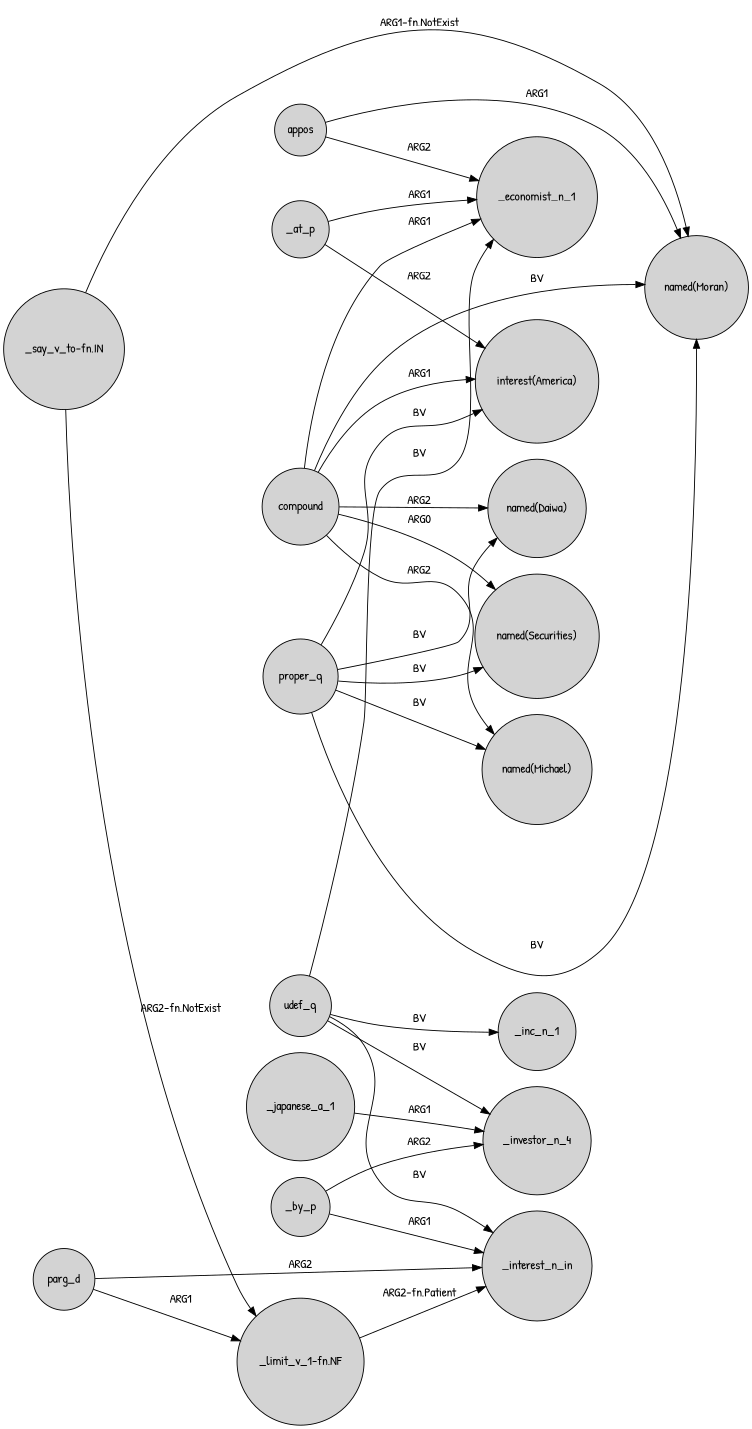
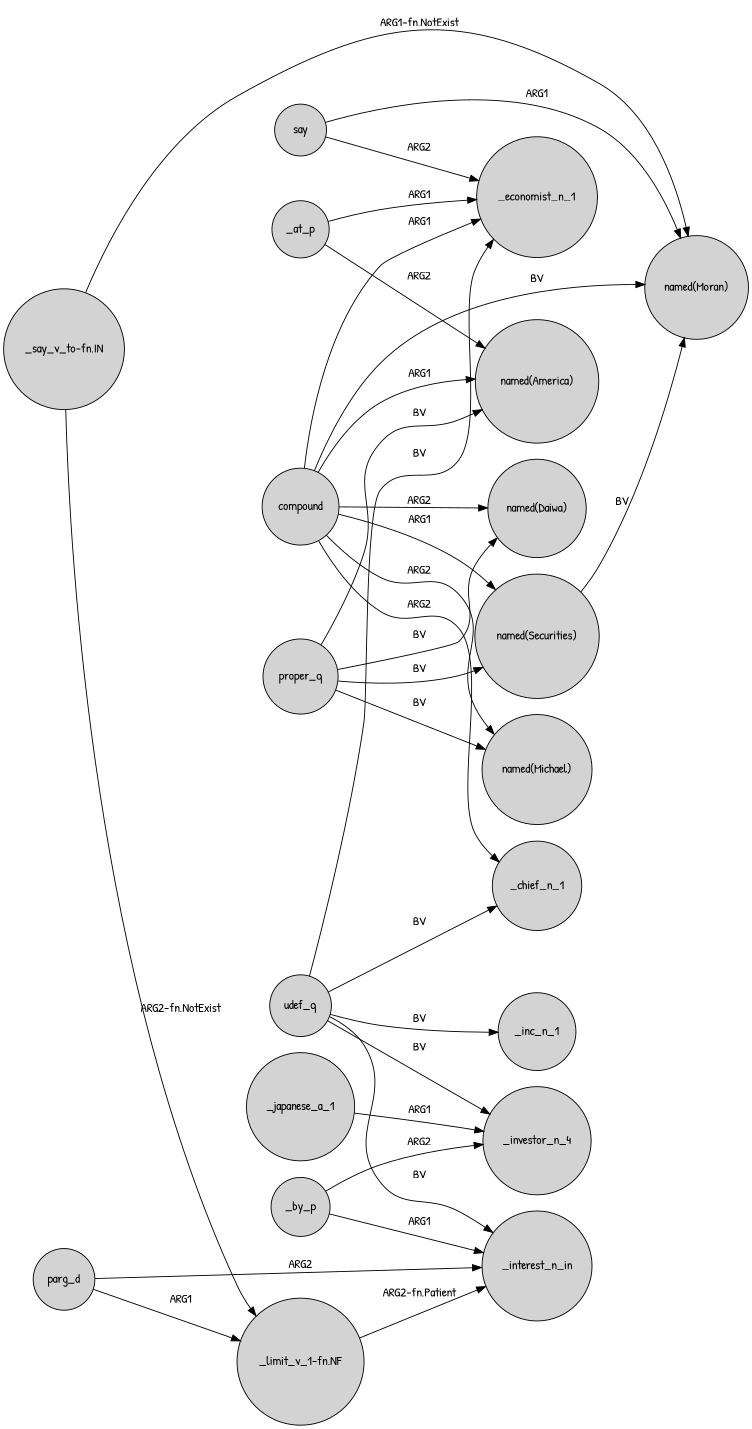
(301, 130) -> (301, 130)
(537, 381) -> (537, 381)
(419, 520) -> (419, 520)
(644, 870) -> (642, 474)
none -> (537, 886)
